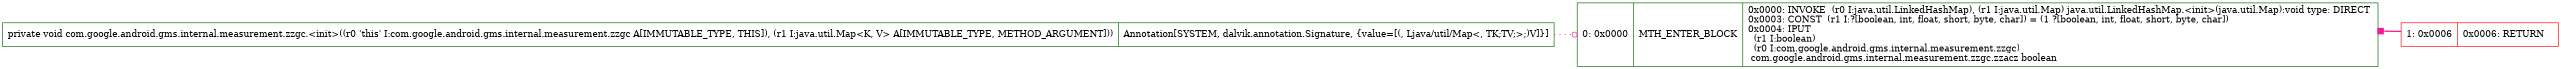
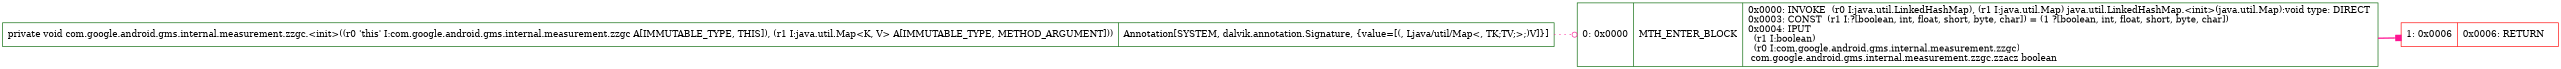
(2393, 31) -> (2386, 38)
